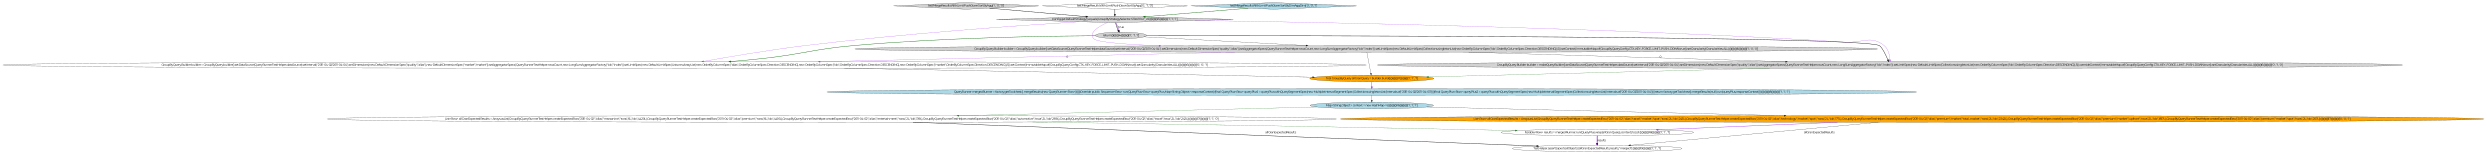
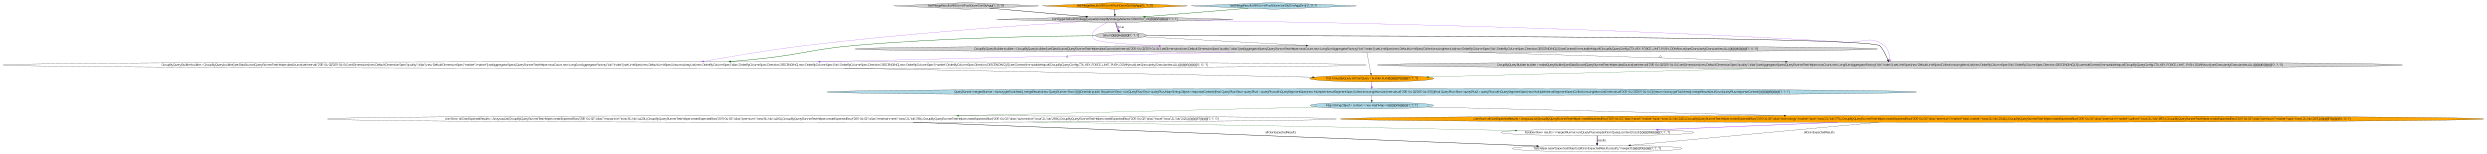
(1115, 6) -> (1115, 6)
